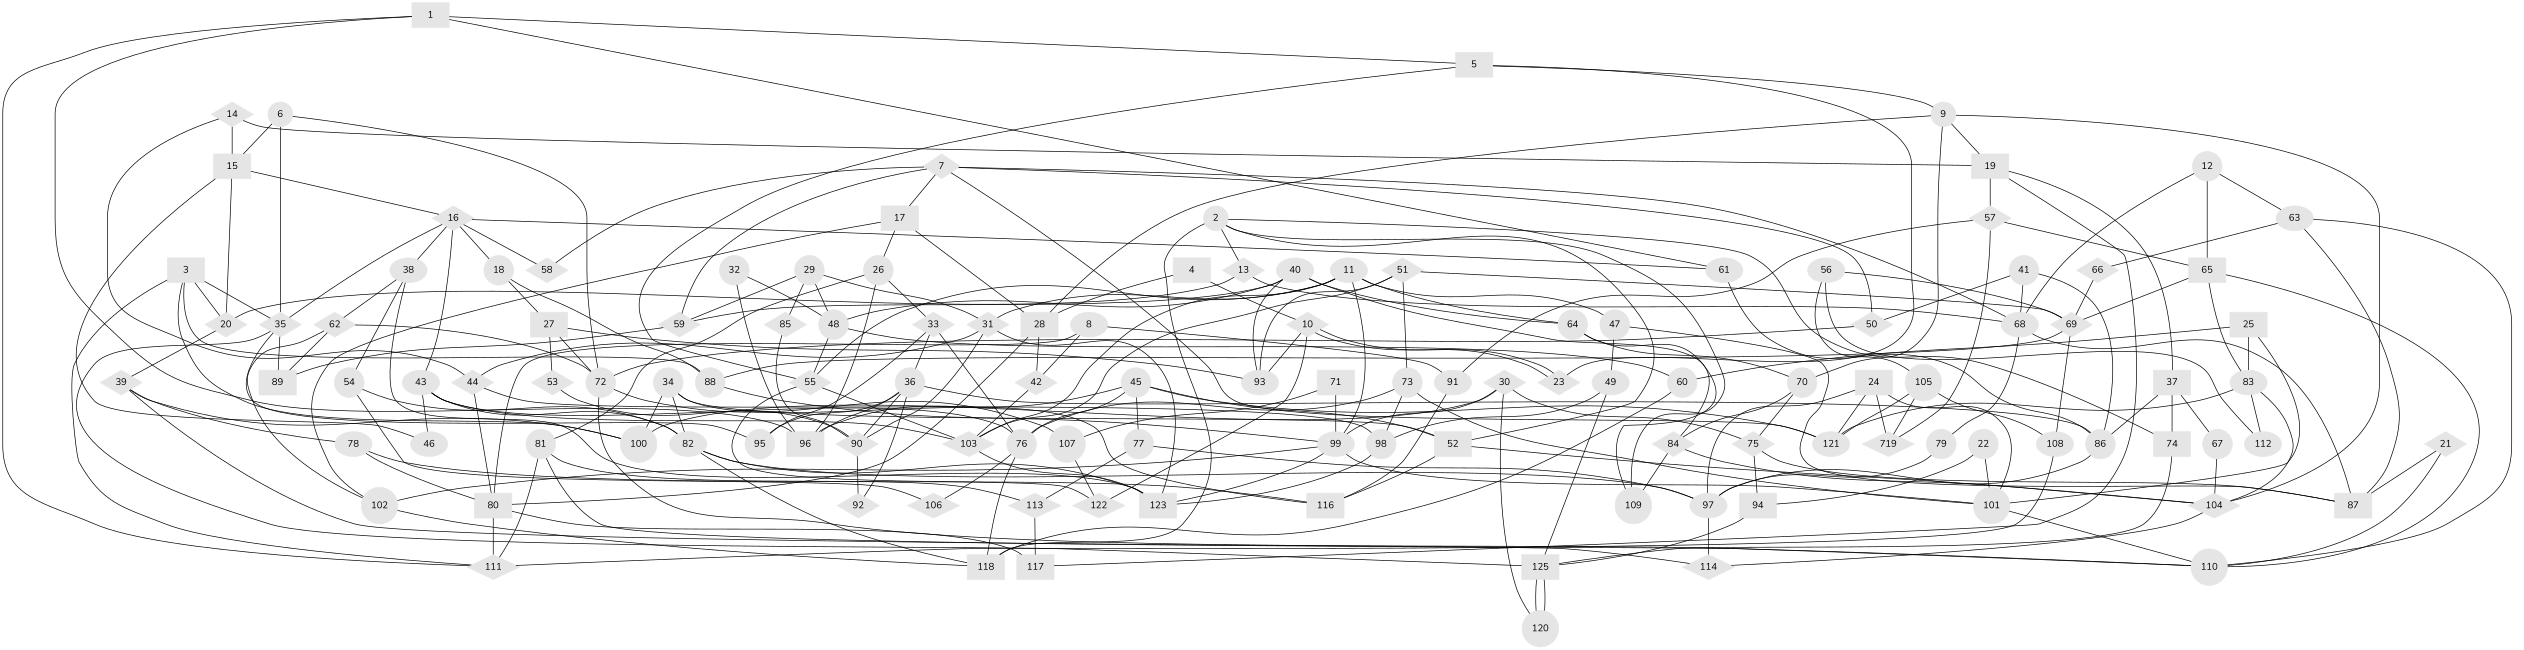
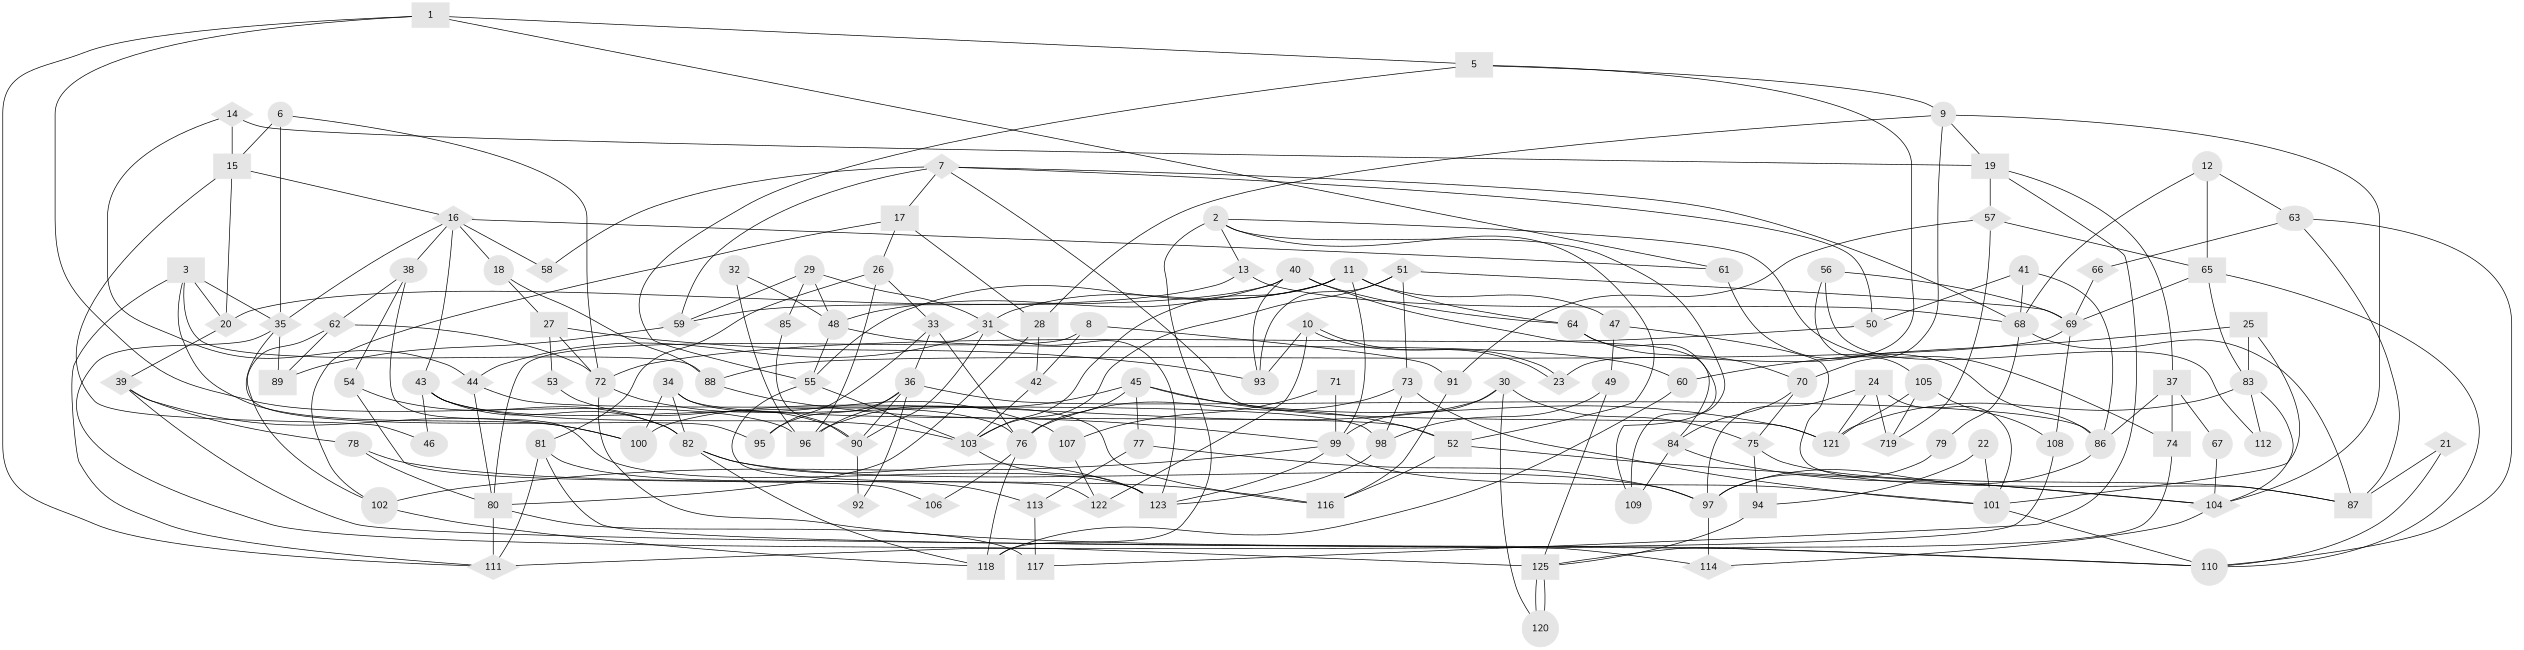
(1192, 270) -> none
